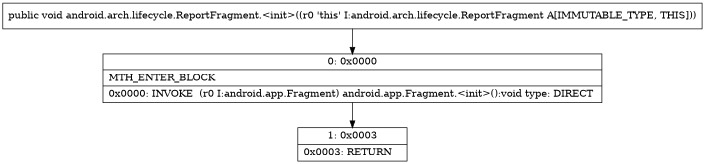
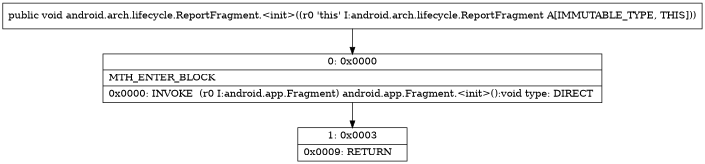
(352, 152) -> (352, 152)
